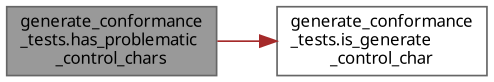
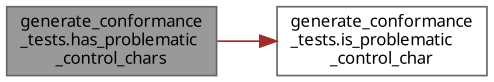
(382, 41) -> (382, 41)
